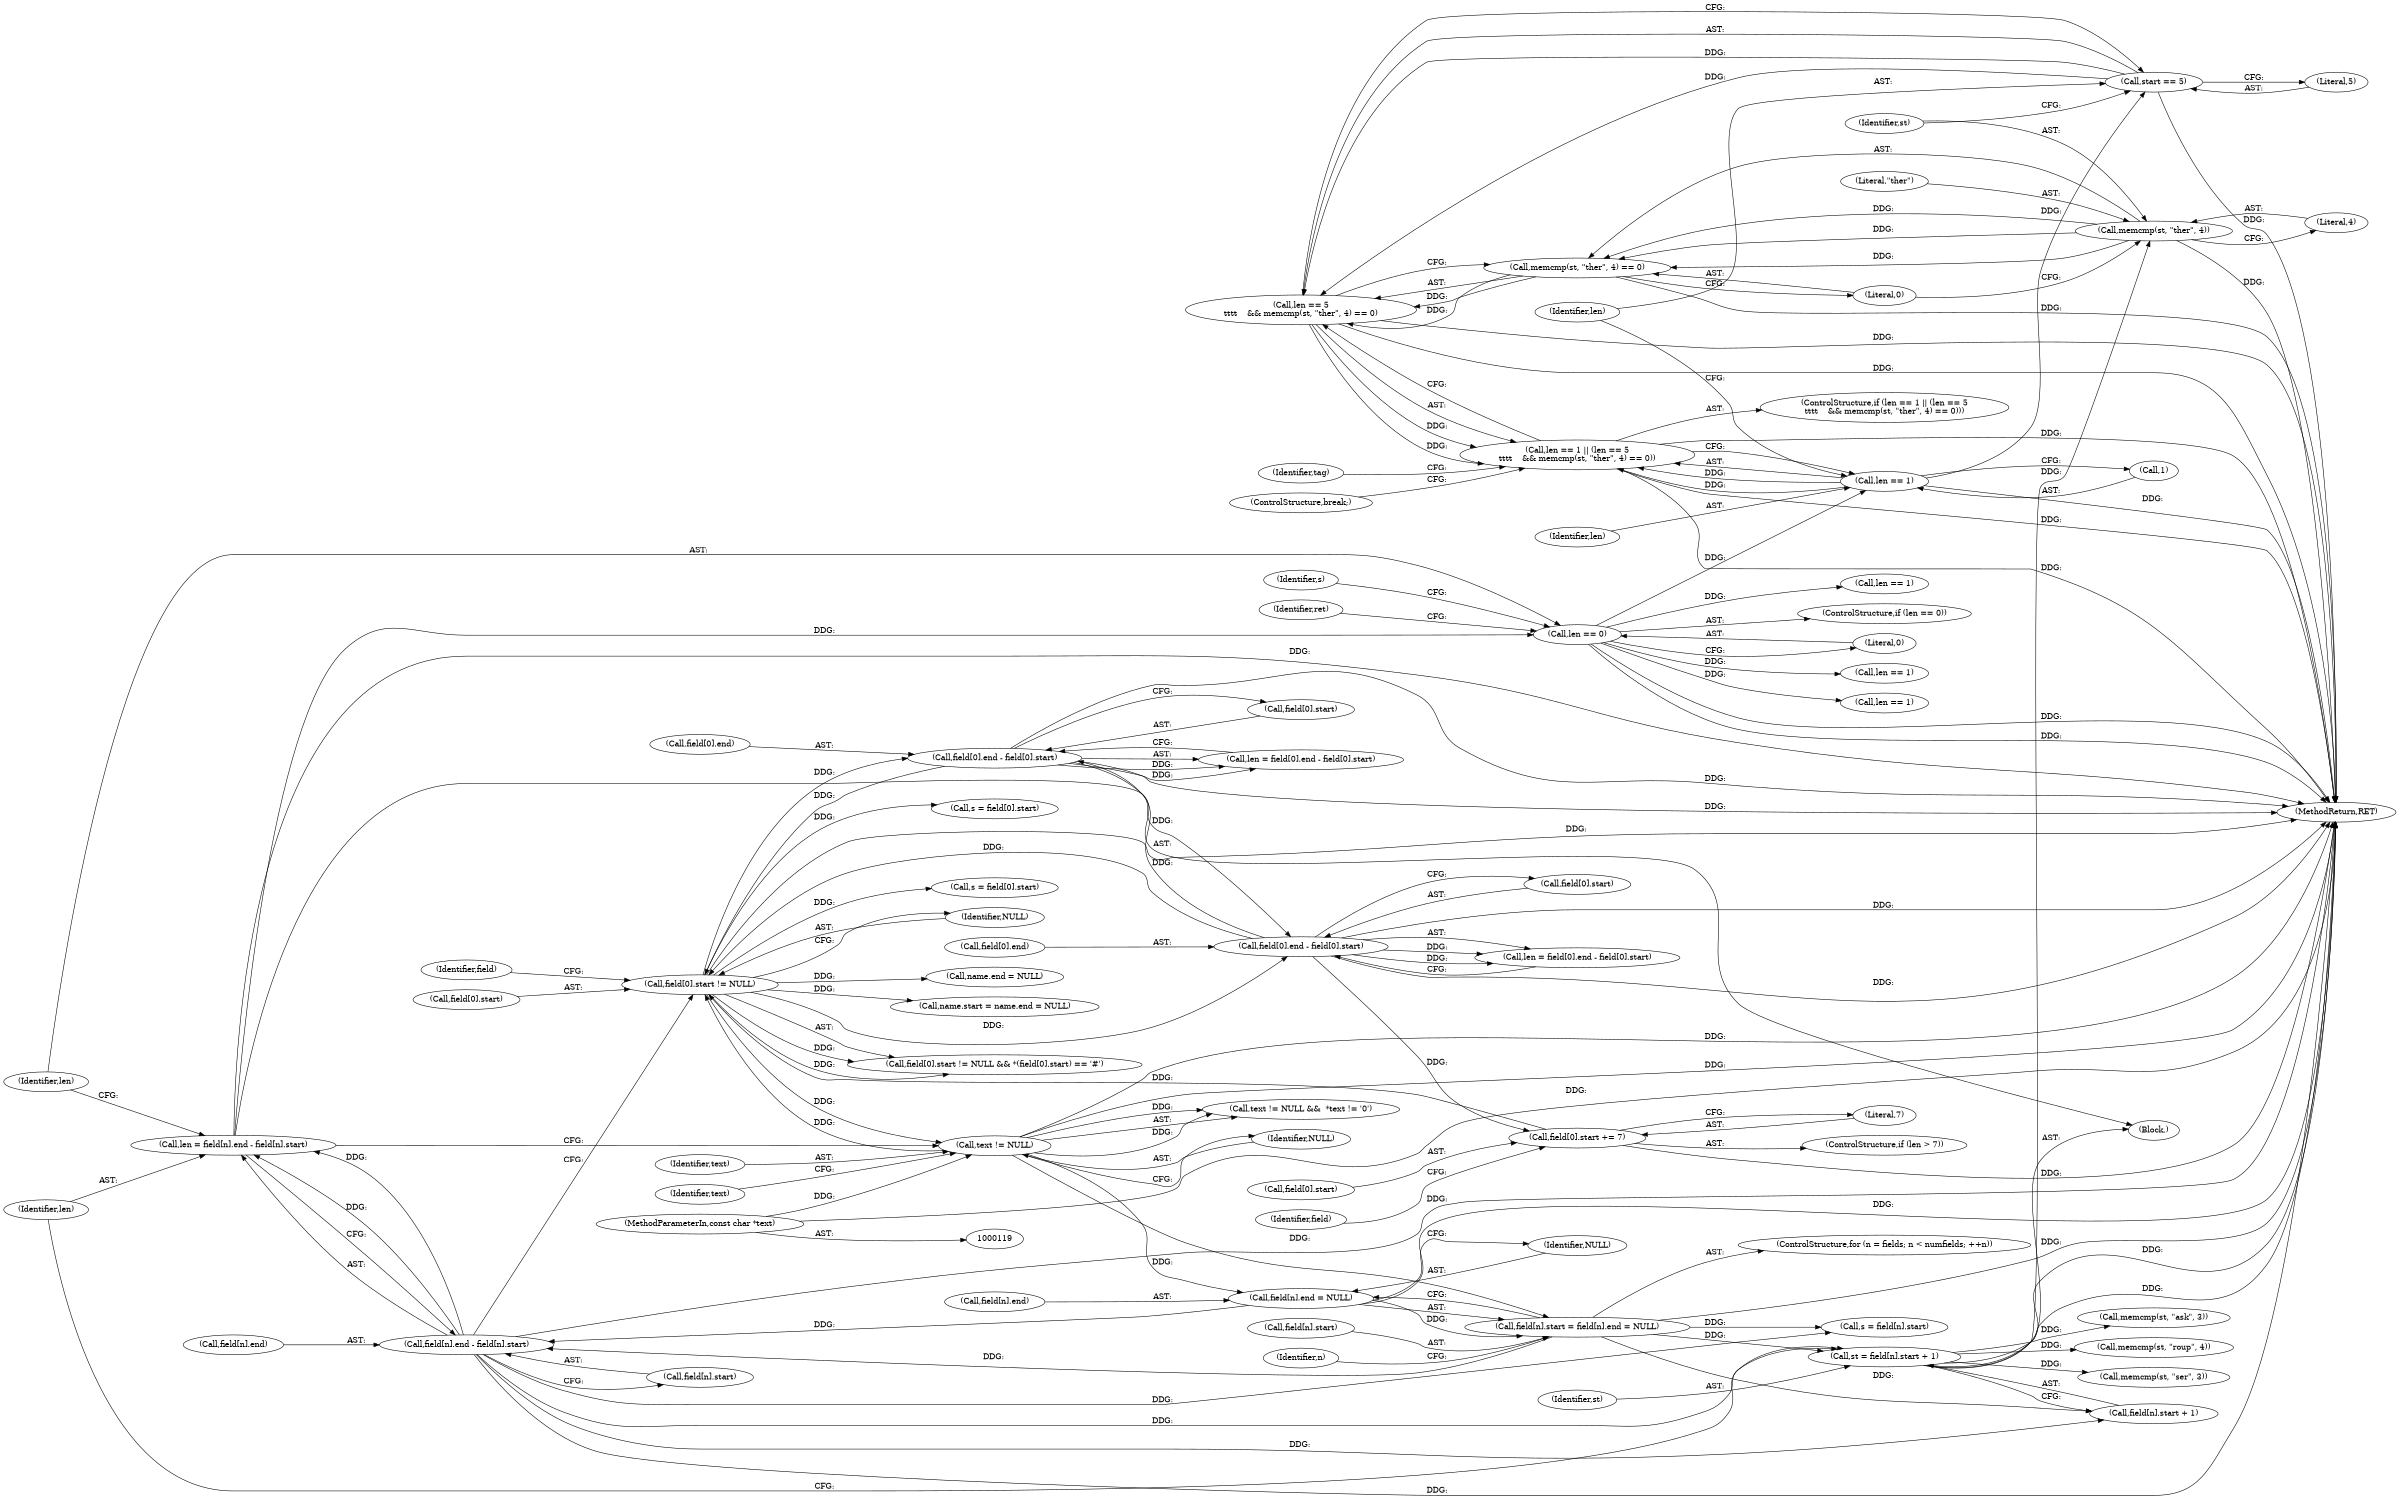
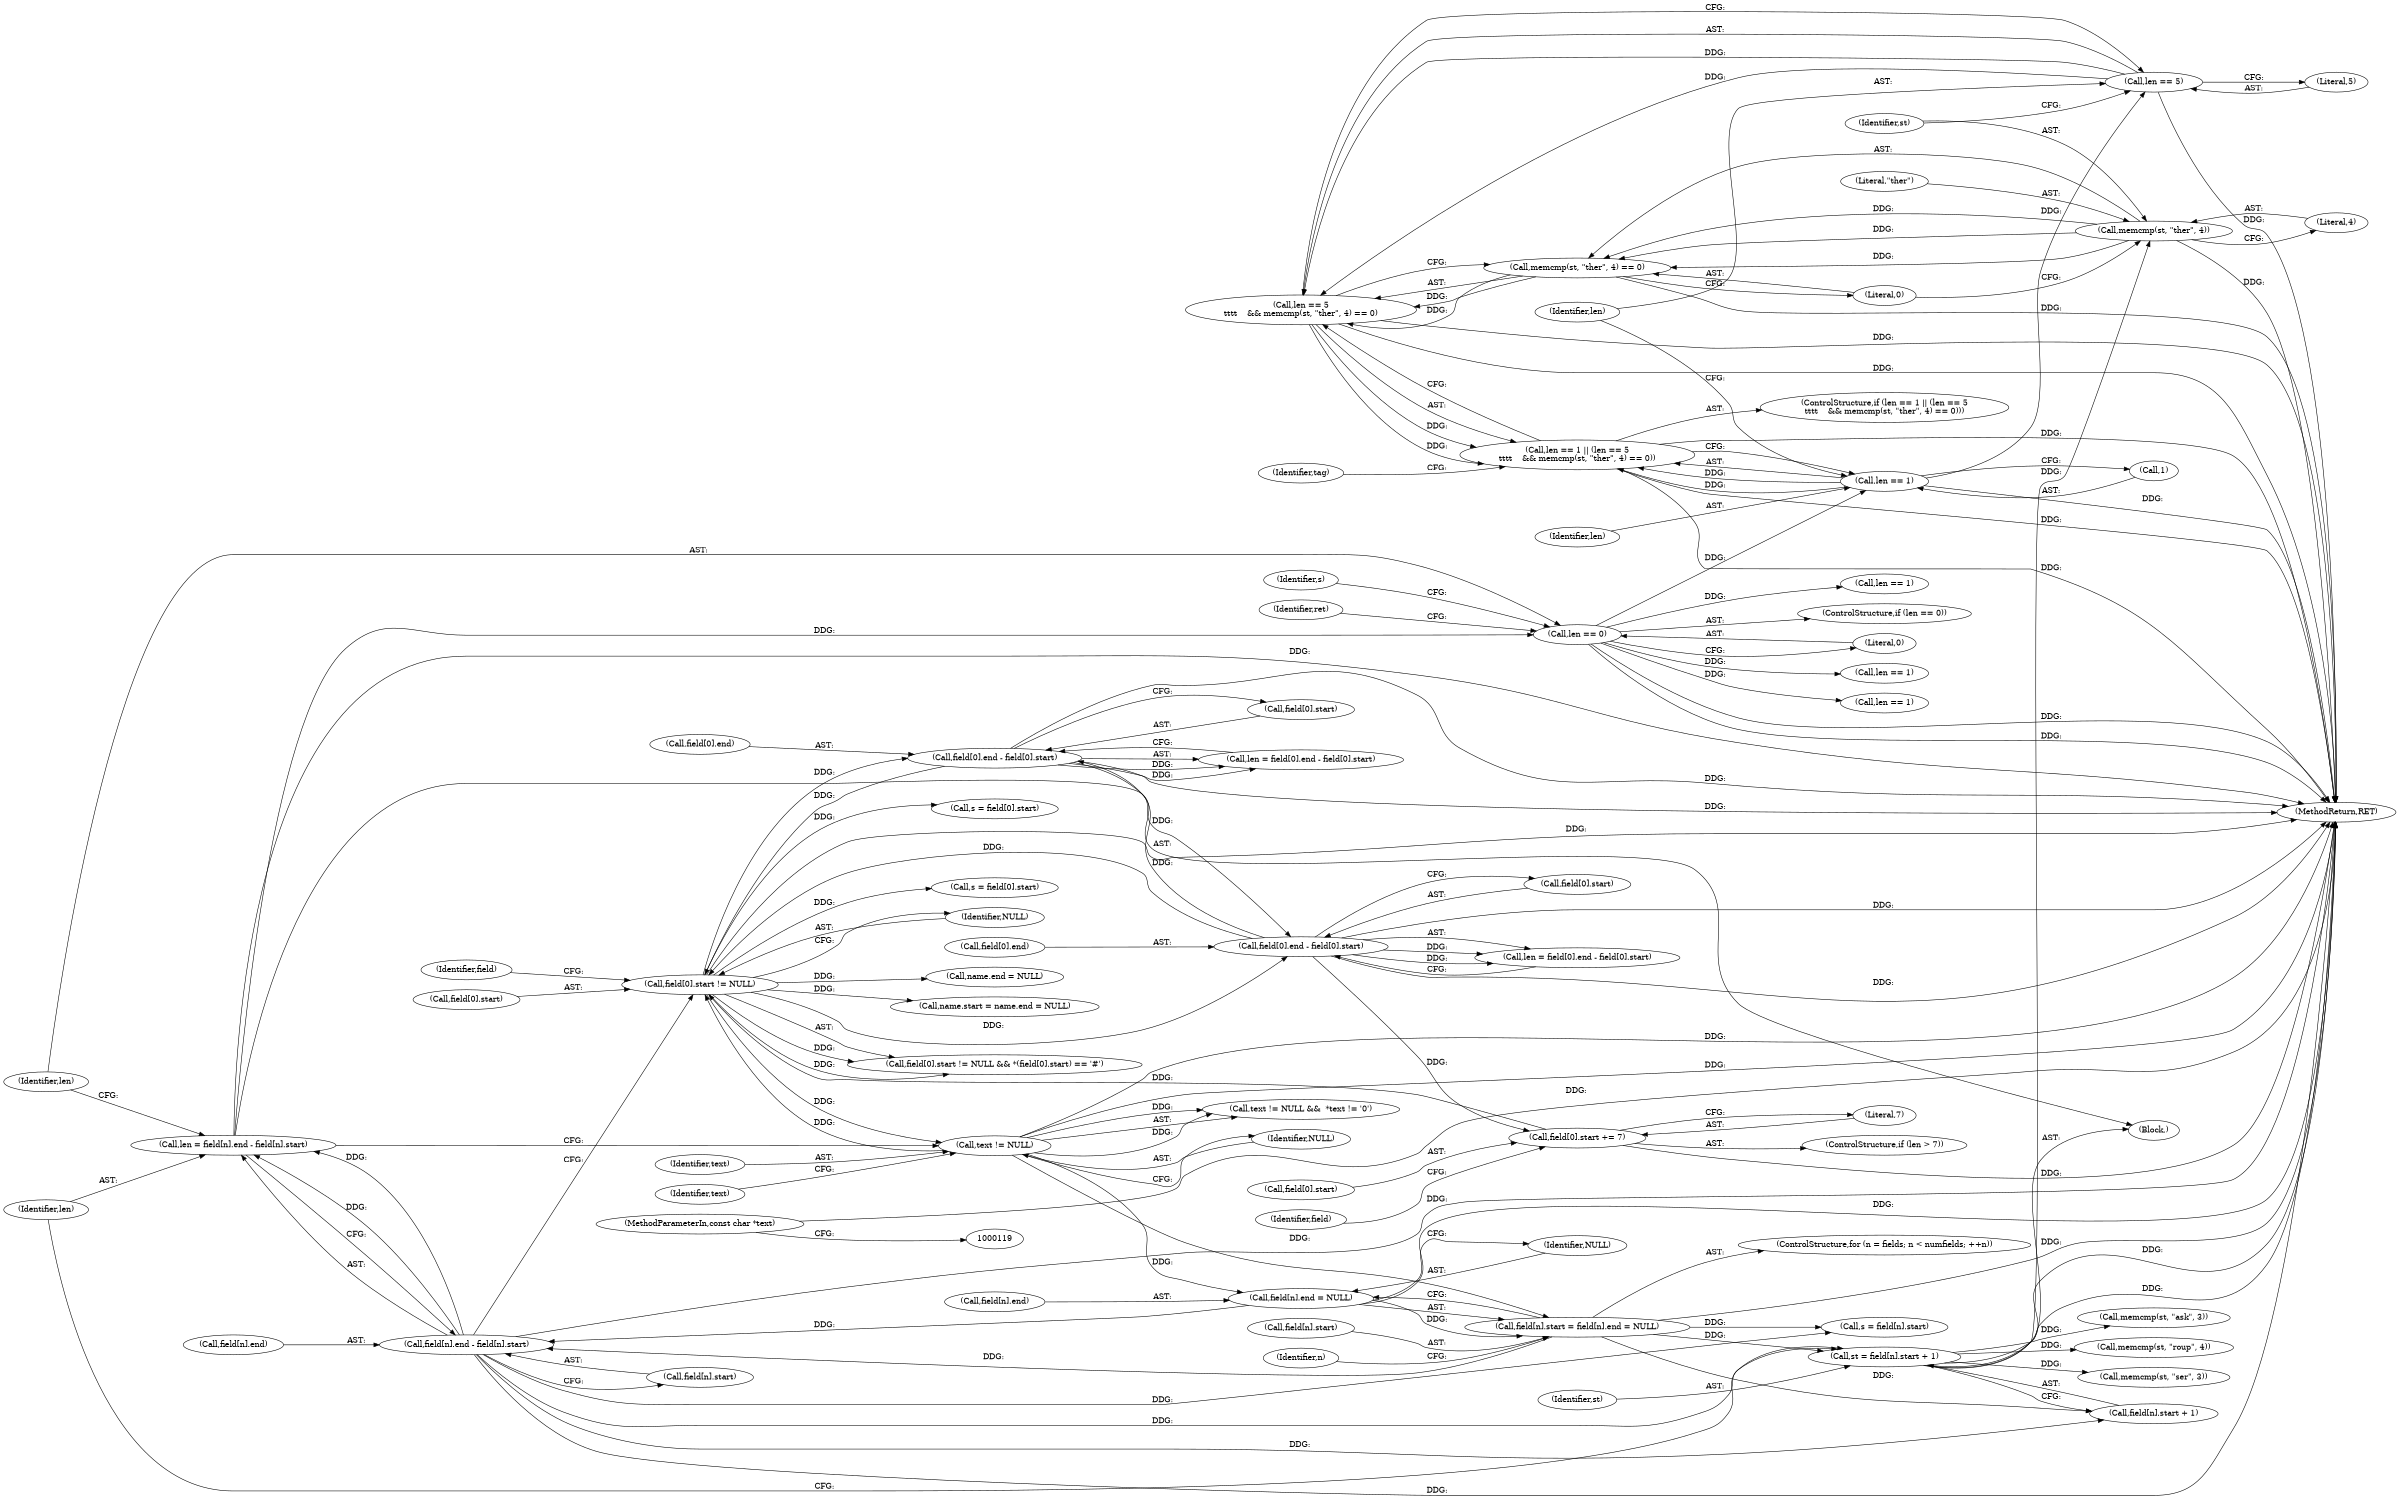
(2154, 82) -> (2154, 82)
(1301, 503) -> none
(868, 1191) -> none
(826, 1234) -> (826, 1234)
